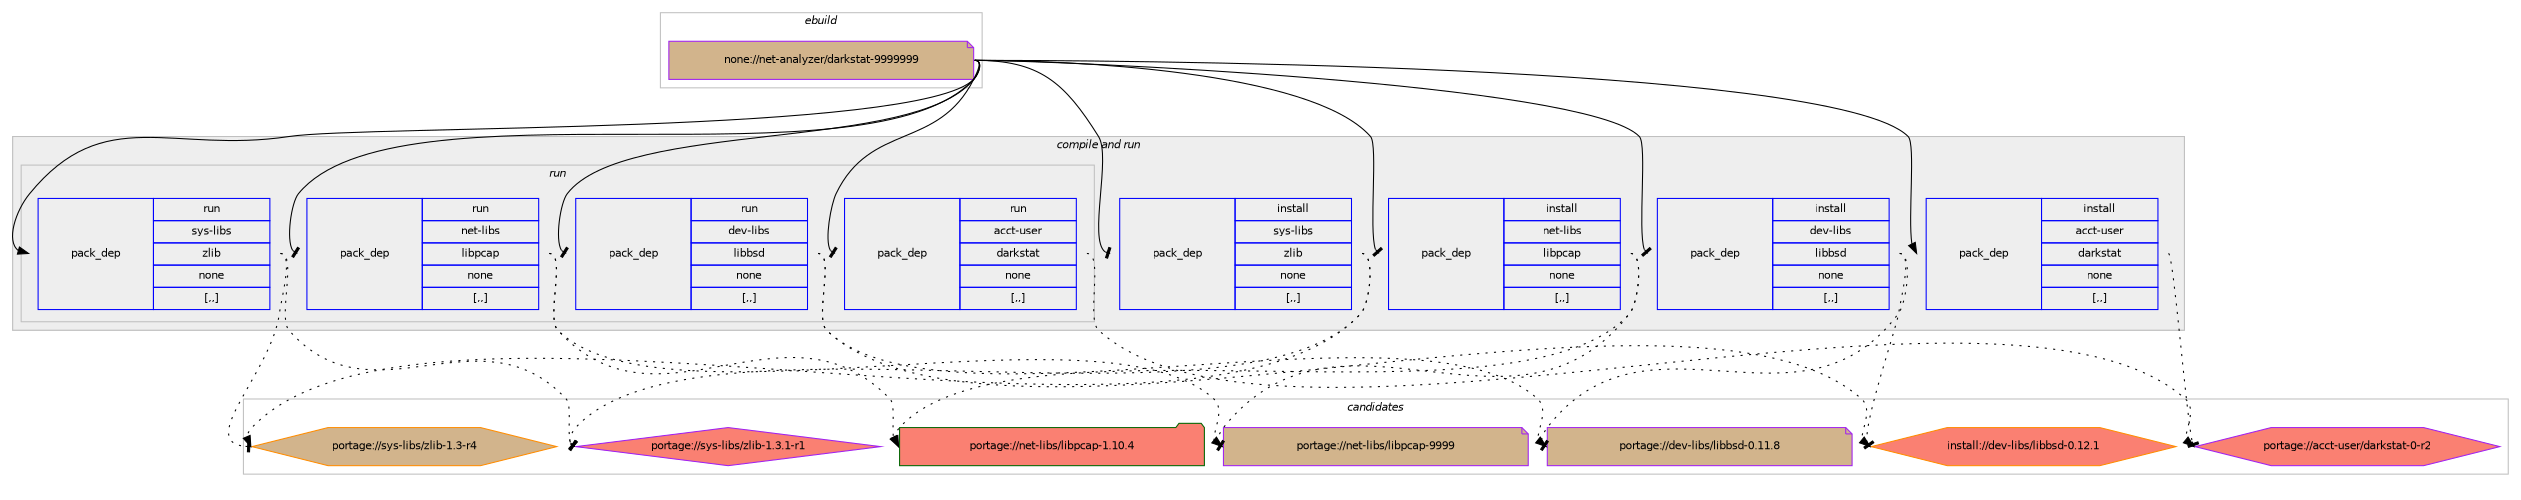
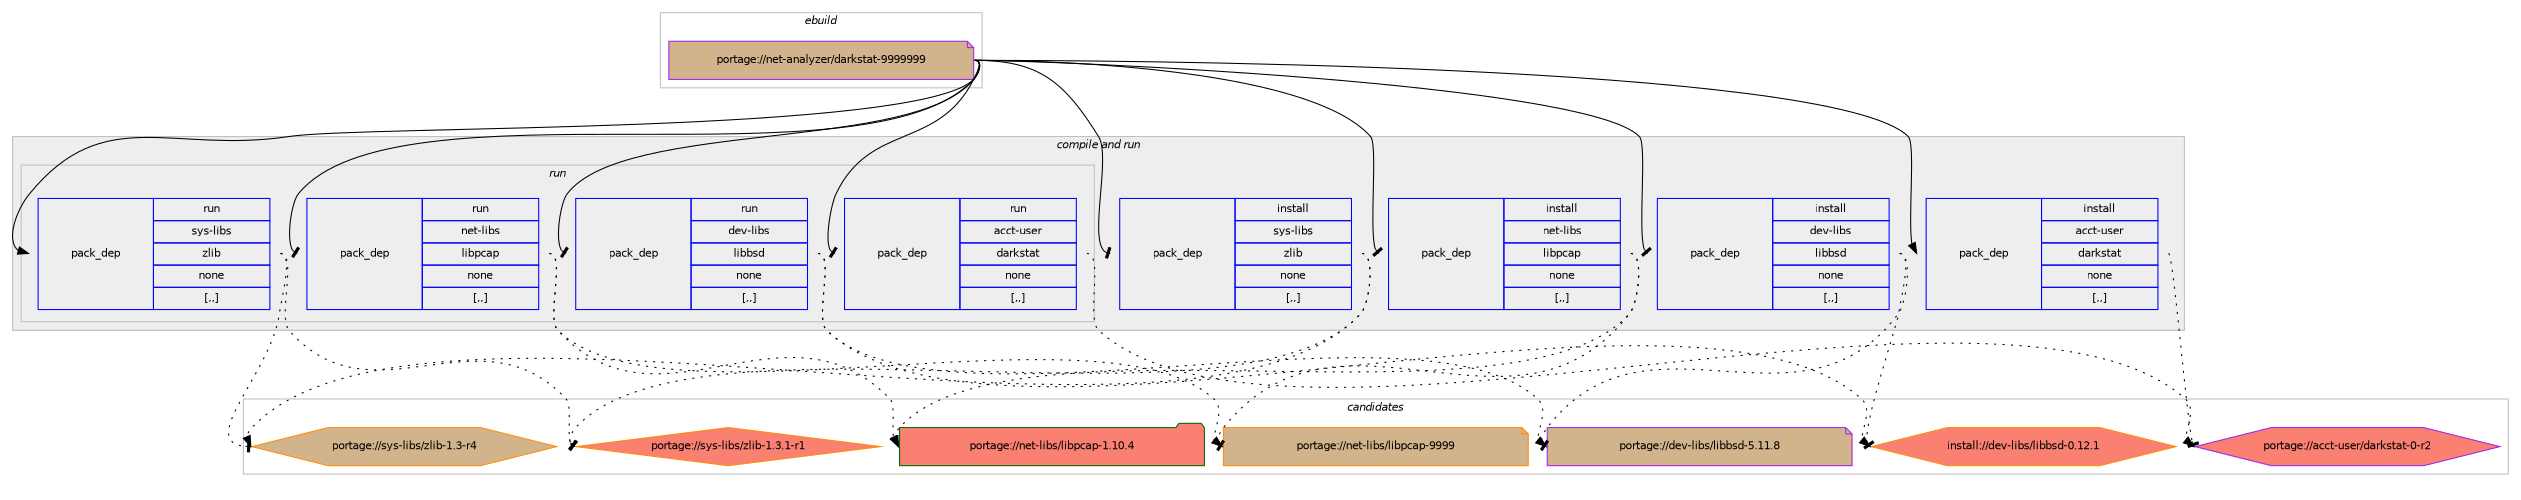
(821, 60) -> (821, 60)
(728, 447) -> (728, 447)
(1376, 447) -> (1376, 447)
(1700, 447) -> (1700, 447)
